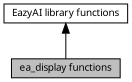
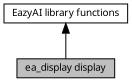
(66, 68) -> (66, 68)
